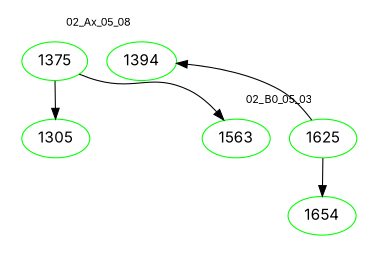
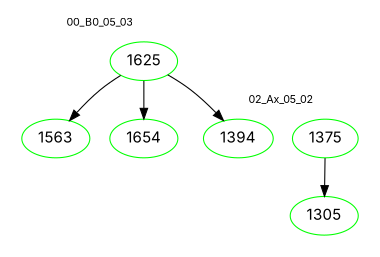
(99, 23) -> (281, 100)
(152, 82) -> (98, 92)
(279, 100) -> (100, 23)
